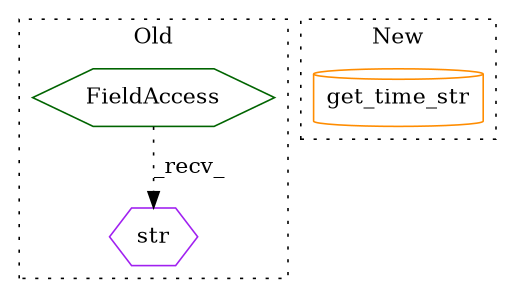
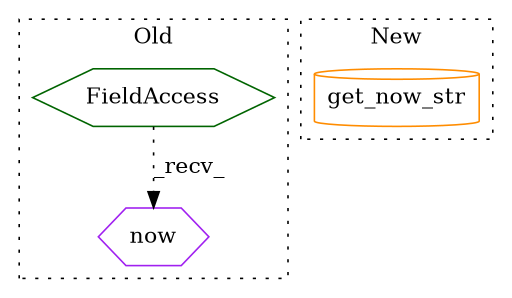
(398, 98) -> (397, 98)
(154, 237) -> (154, 237)
